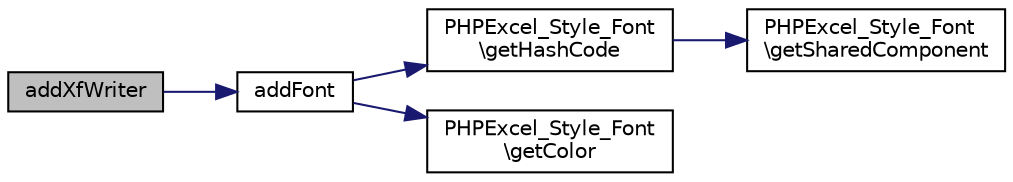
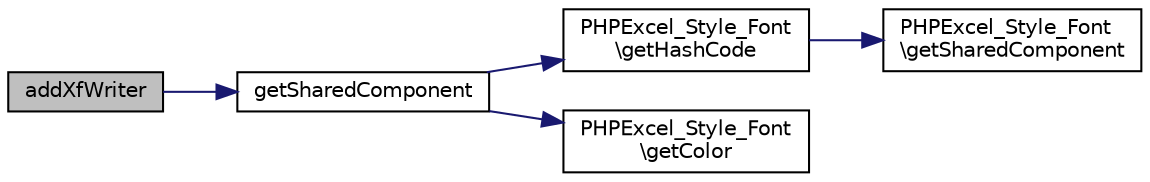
(295, 92) -> (363, 92)
